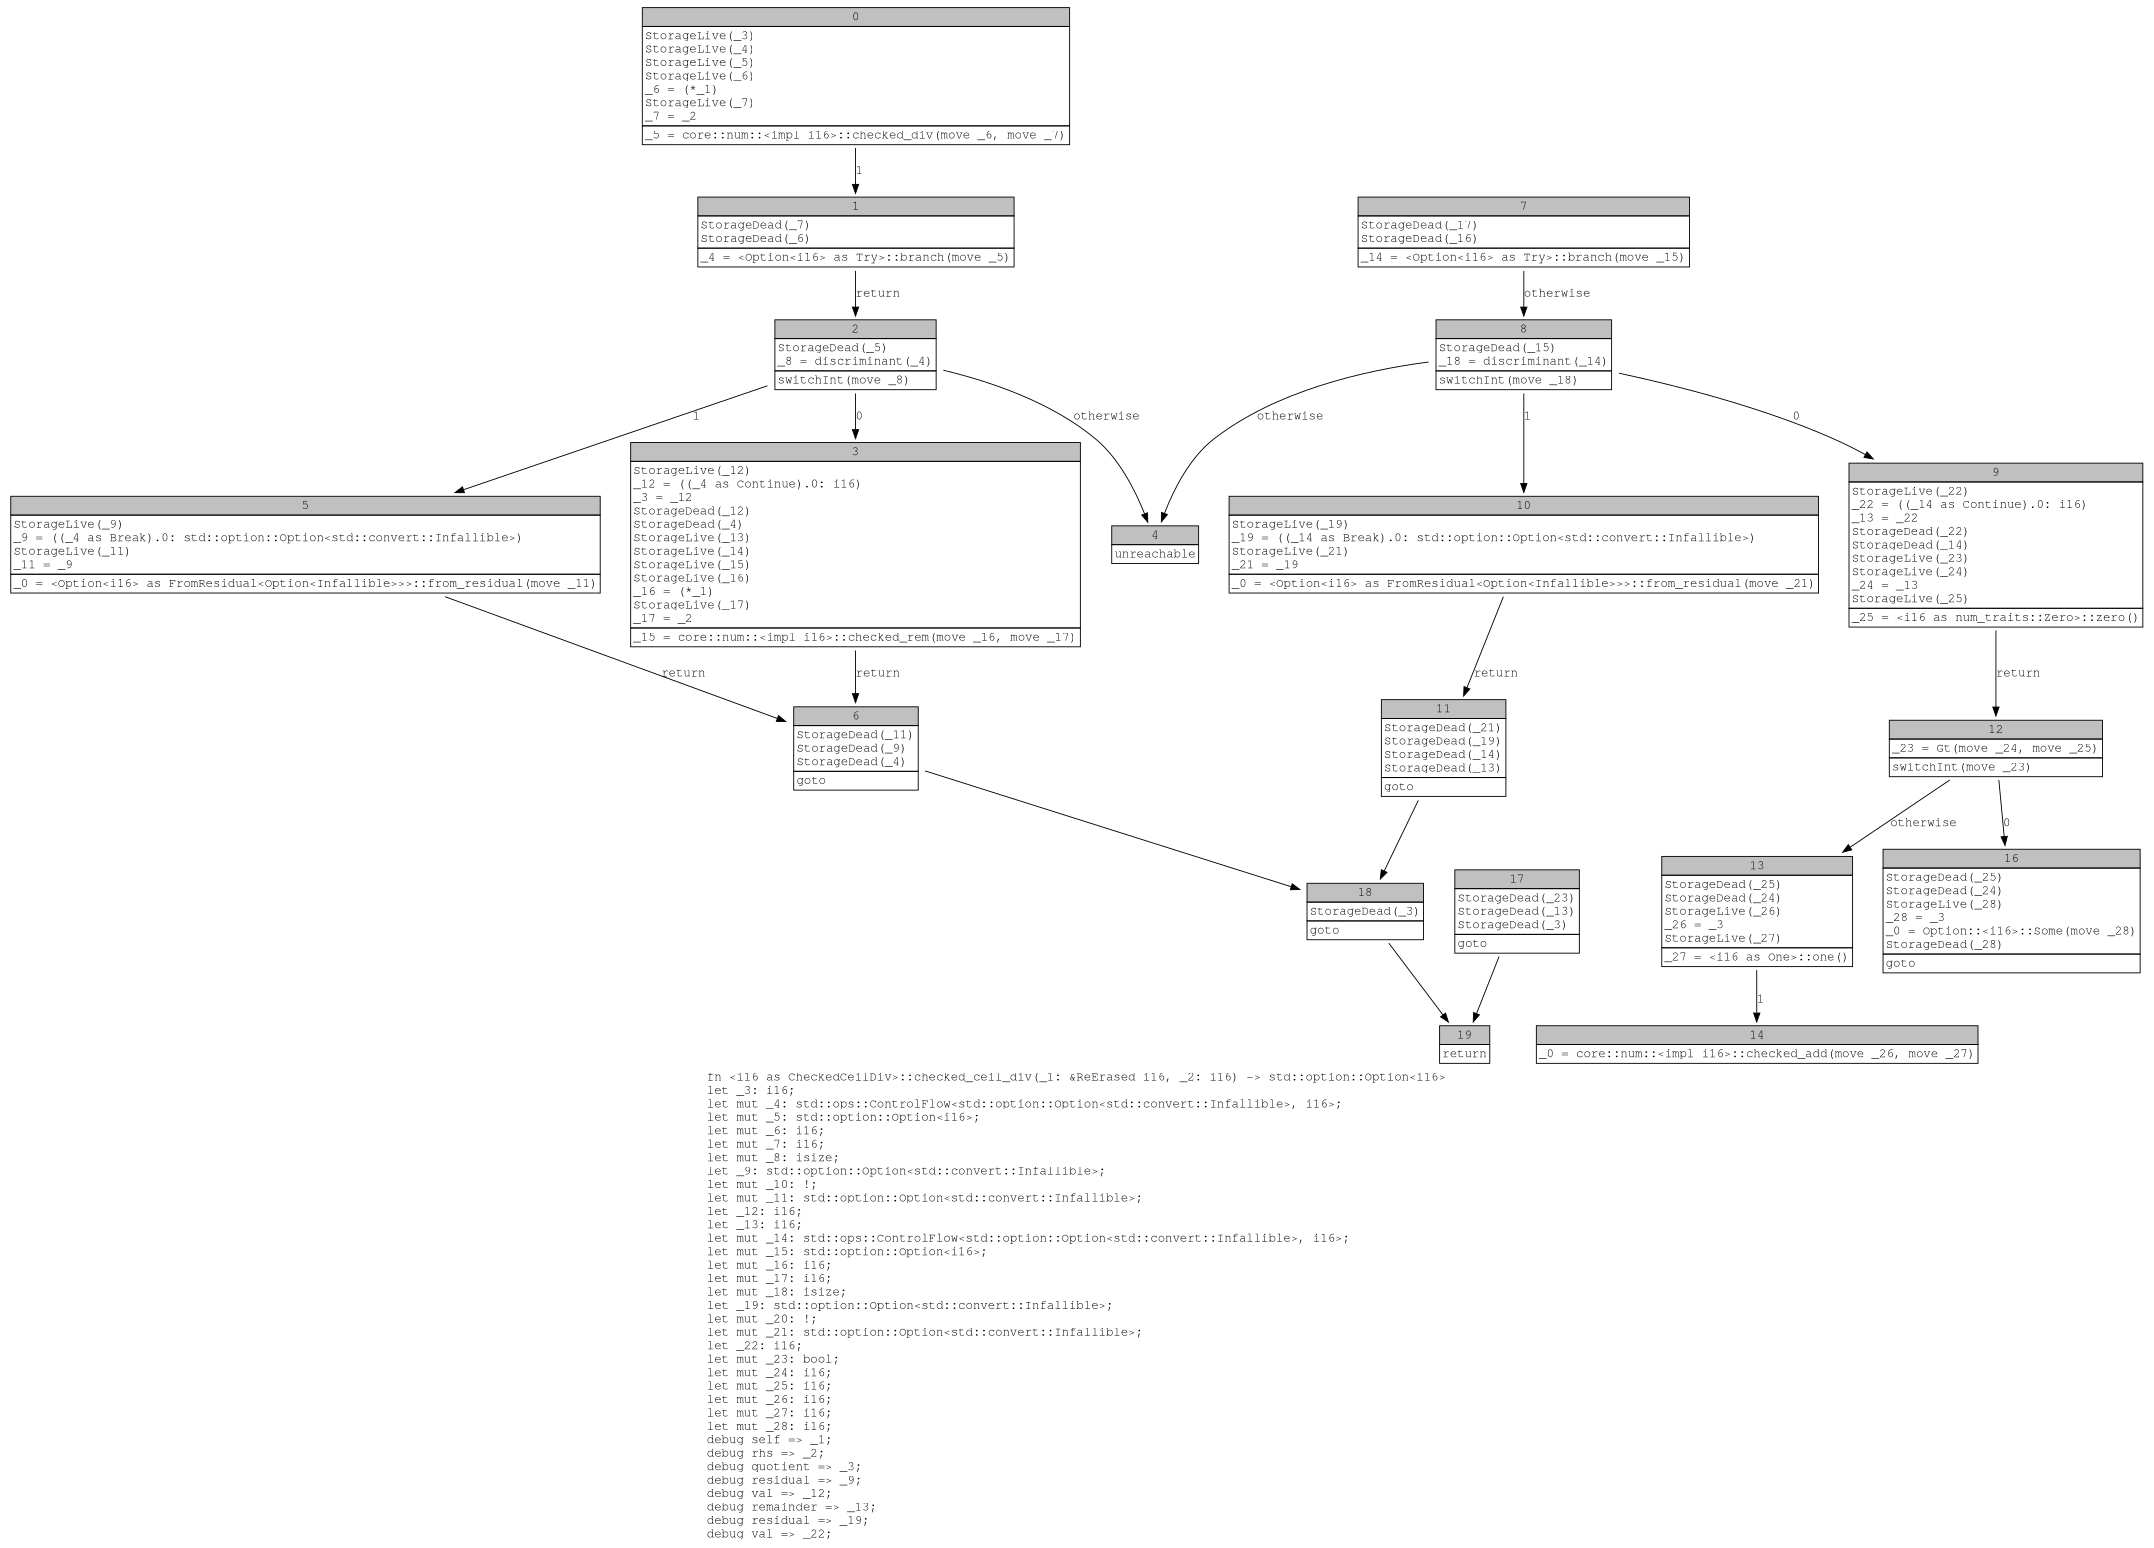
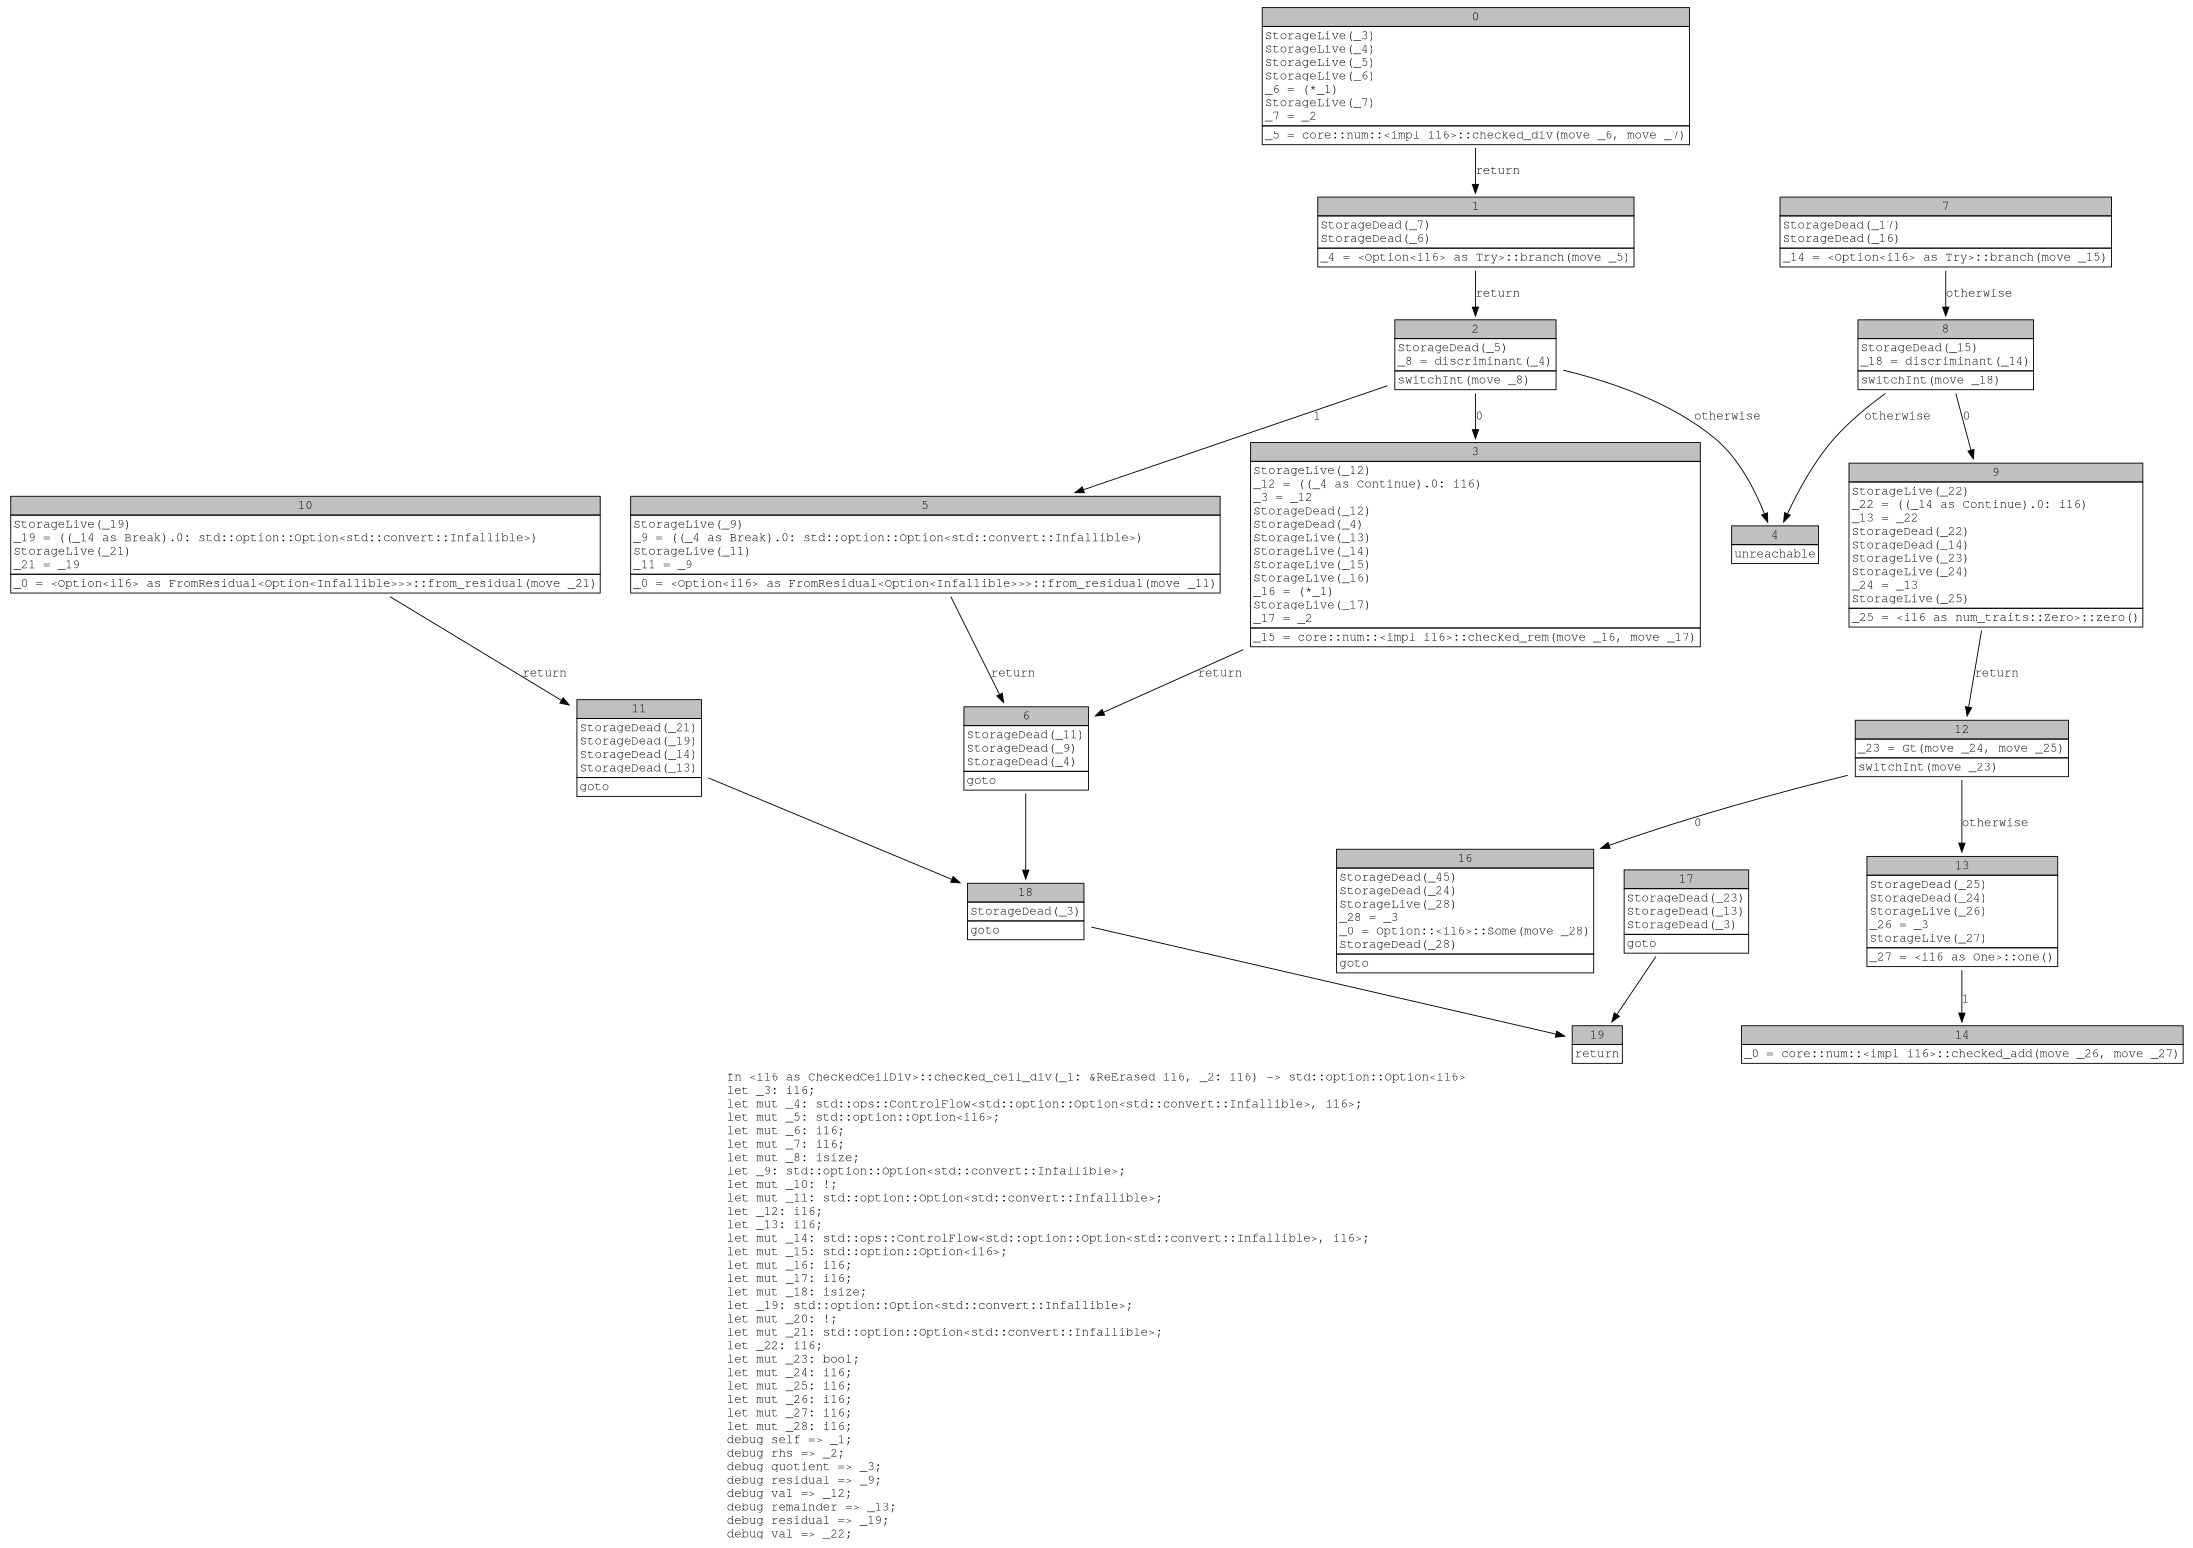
(860, 171) -> (1498, 171)
(1524, 438) -> none
(1945, 877) -> (1399, 877)
